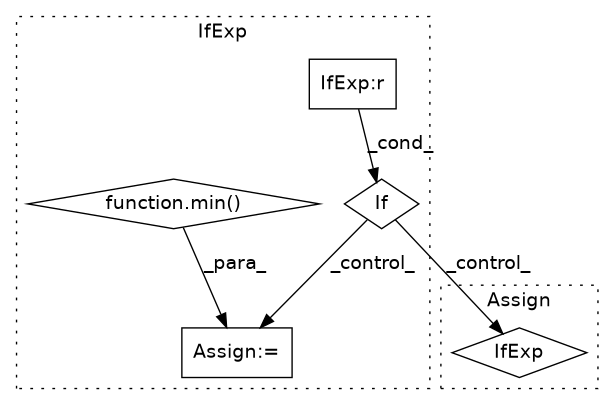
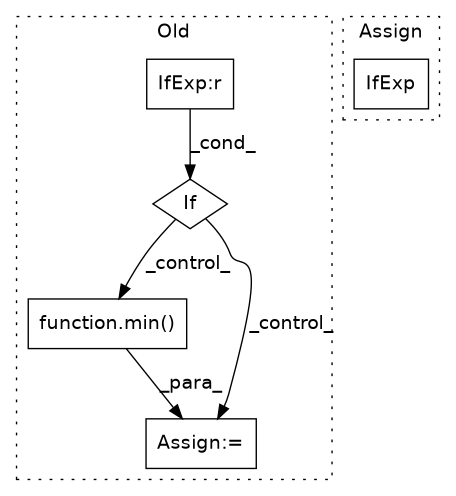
(223, 32) -> (174, 32)
(174, 204) -> (107, 324)
(444, 272) -> (148, 251)
(519, 353) -> (391, 84)
